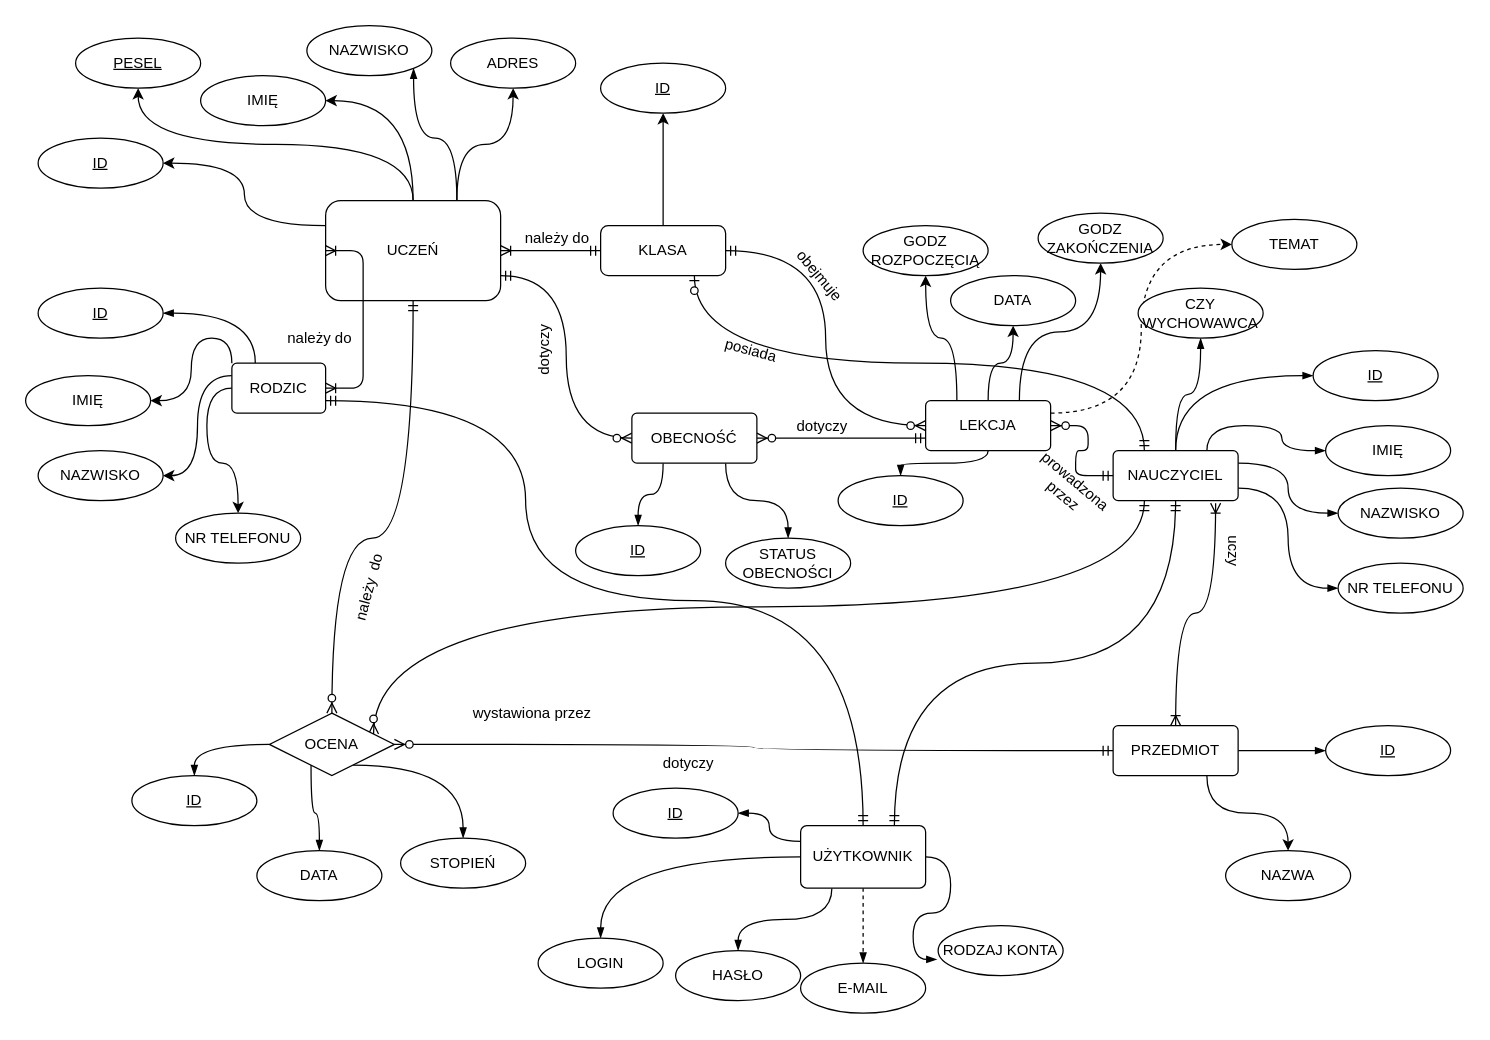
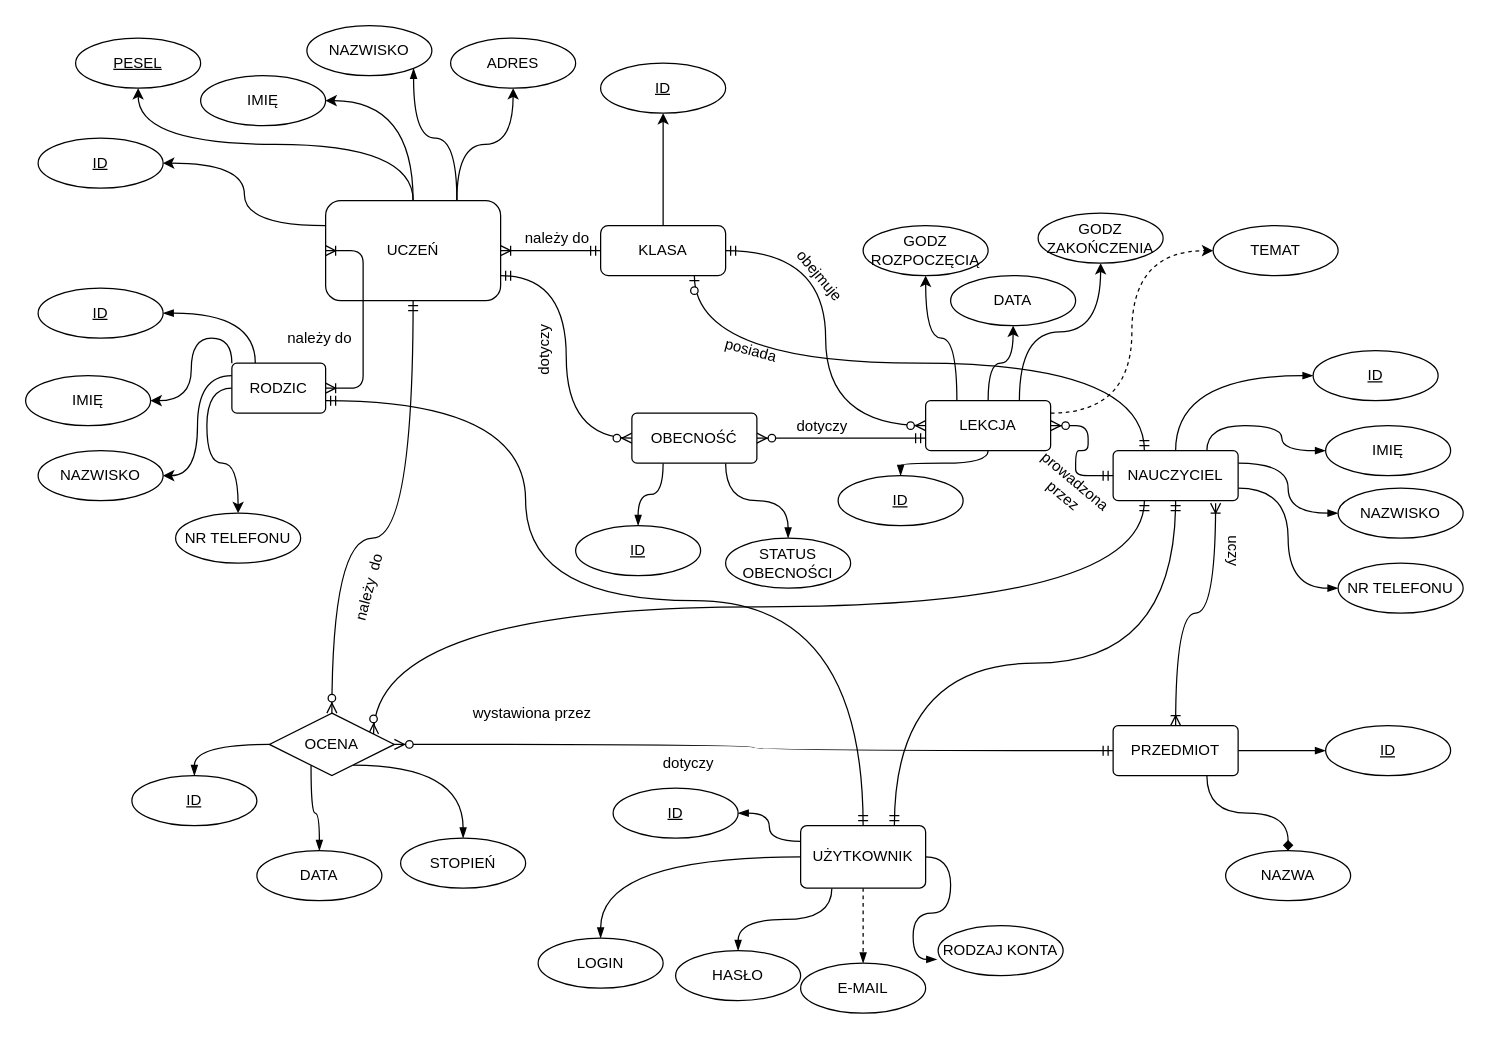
(1294, 244) -> (1276, 251)
(1201, 313) -> none
(1194, 391) -> none
(1288, 840) -> (1288, 840)
